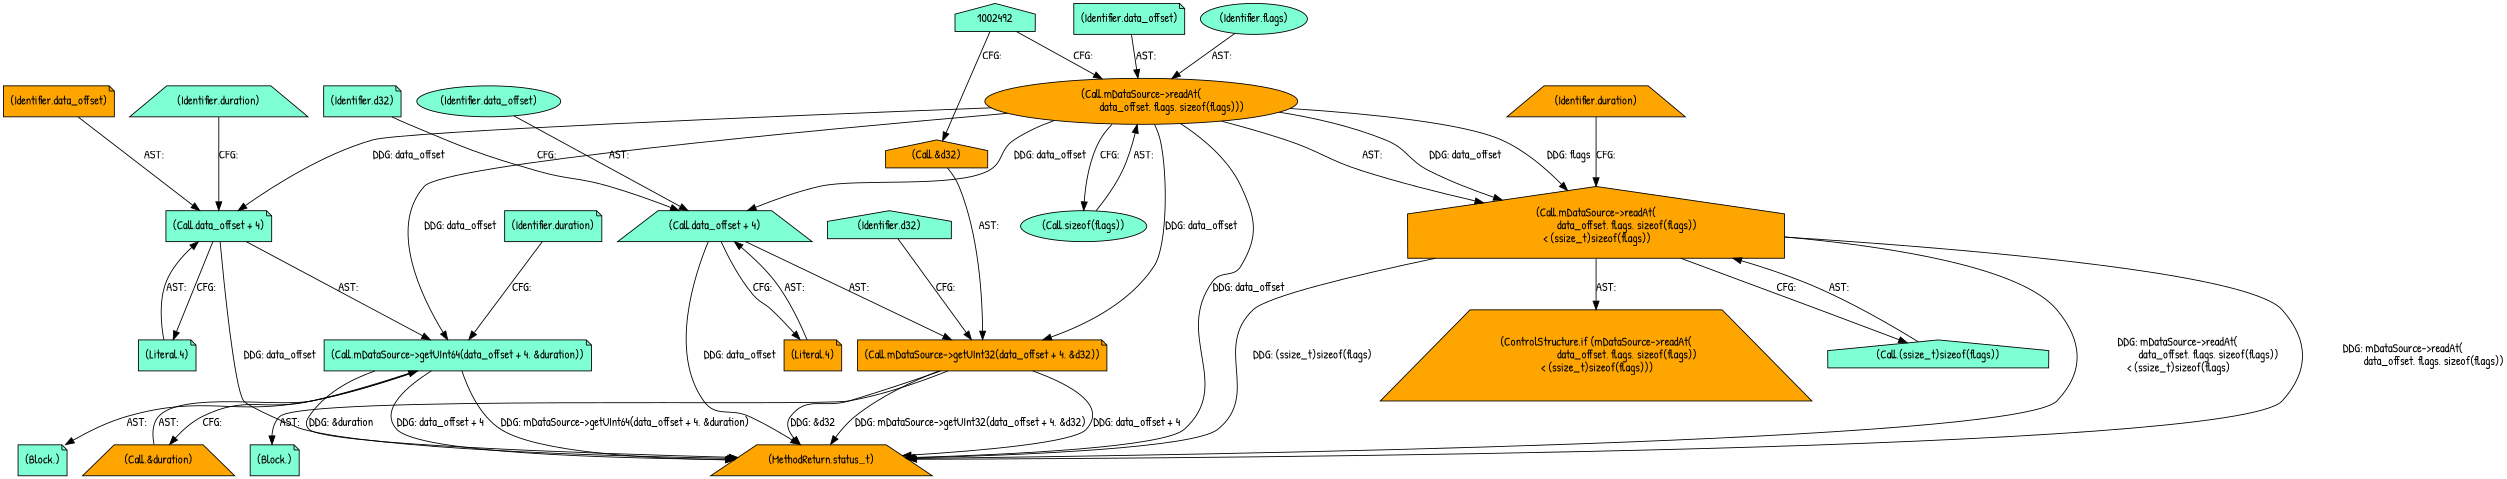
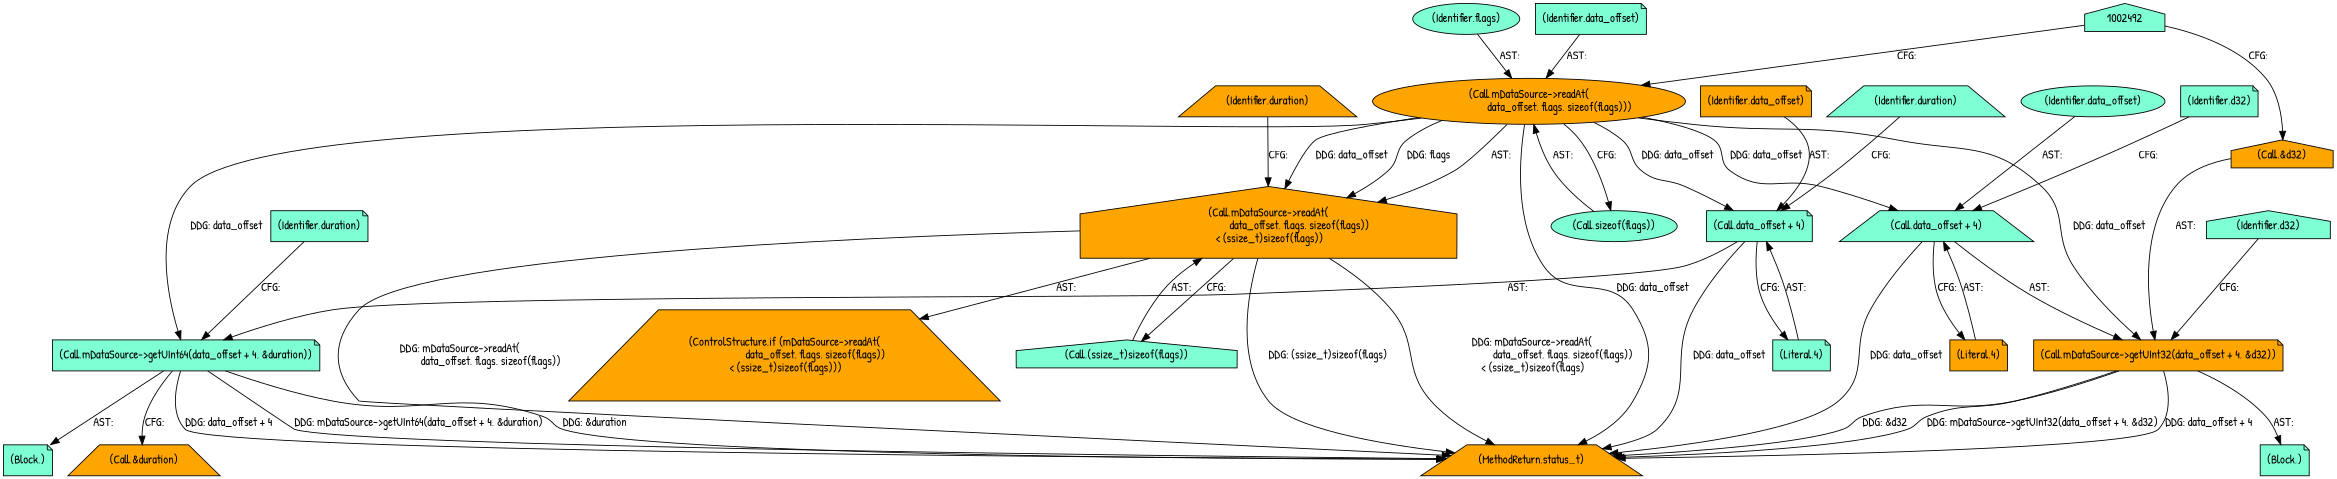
(270, 402) -> none
